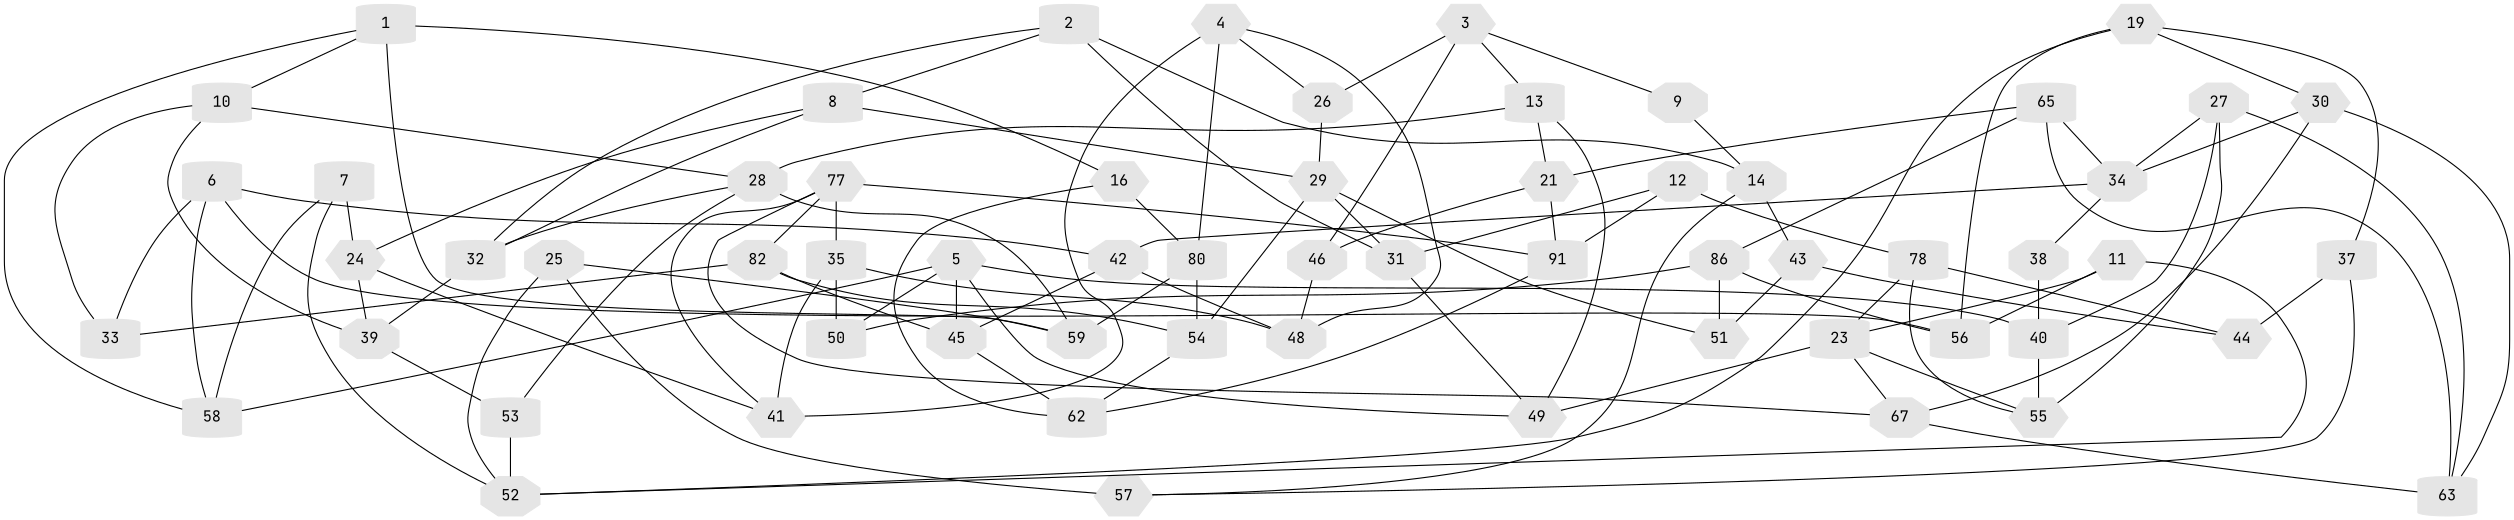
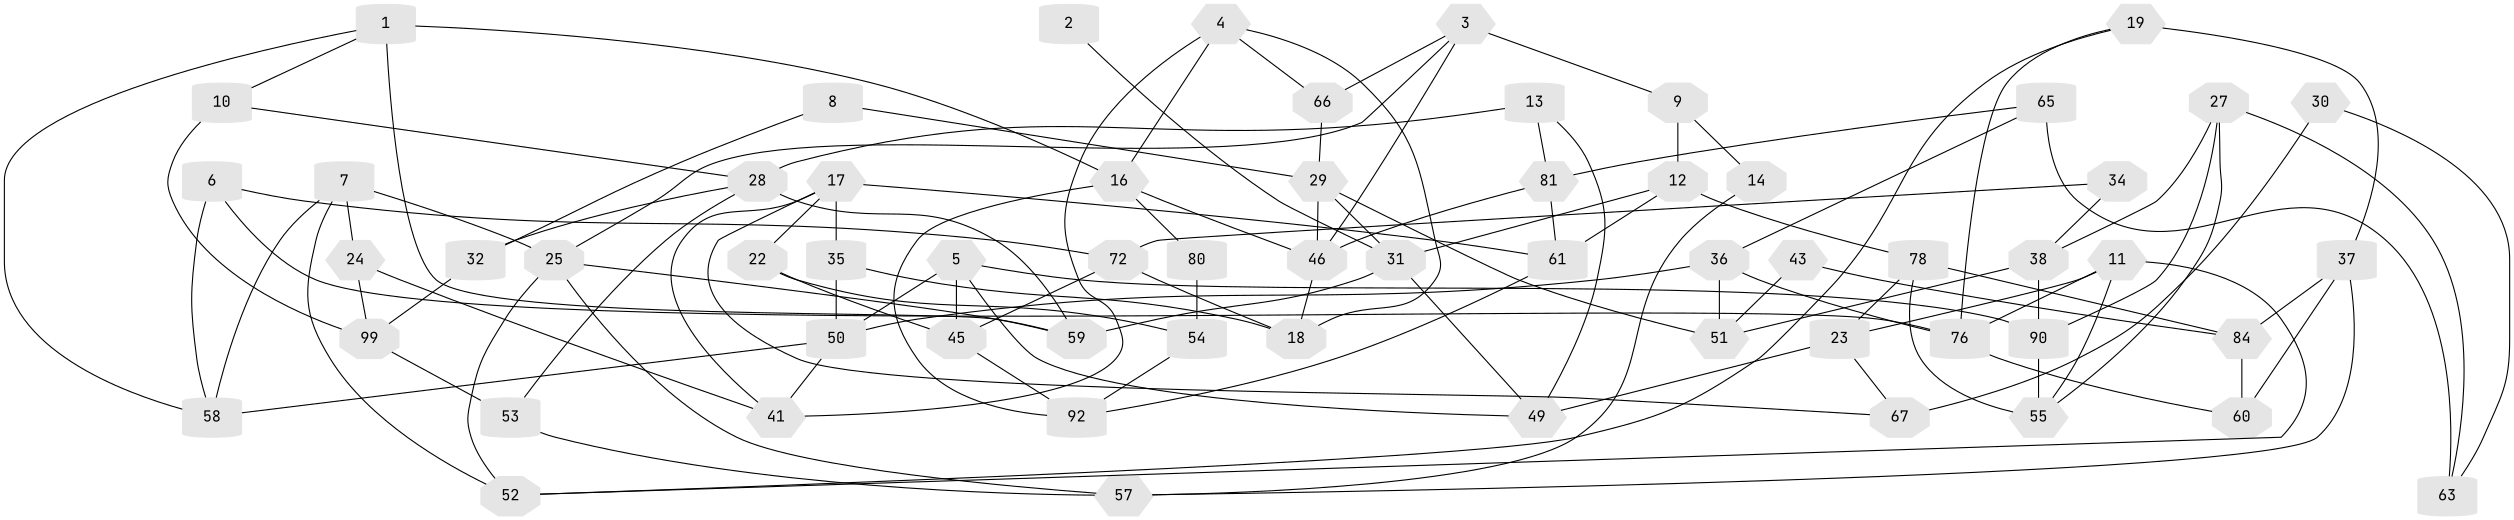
(951, 63) -> none
(1500, 63) -> (1017, 147)
(2228, 63) -> none
(749, 93) -> none
(1323, 103) -> (1323, 103)
(1209, 137) -> (1170, 103)
(2228, 139) -> none
none -> (1678, 142)
(2168, 142) -> (2153, 204)
(1425, 143) -> none
(2083, 143) -> none
(564, 172) -> none
(836, 181) -> (836, 181)
(1549, 181) -> (1549, 181)
(1773, 213) -> none
none -> (1223, 224)
none -> (473, 225)
(757, 260) -> (757, 260)
(1118, 260) -> (1118, 260)
(1258, 260) -> (1318, 213)
(1558, 260) -> (1558, 260)
(1719, 260) -> (1719, 260)
none -> (1896, 295)
(1123, 308) -> (1241, 305)
(791, 336) -> (806, 378)
(110, 339) -> none
(369, 339) -> (369, 339)
(1296, 339) -> (1296, 339)
(1960, 339) -> (1960, 339)
(2039, 339) -> (2039, 339)
(2242, 339) -> (2242, 339)
(587, 341) -> (524, 378)
(1921, 373) -> (2086, 341)
(1077, 418) -> (1077, 418)
none -> (2242, 418)
(510, 457) -> (788, 477)
(2197, 465) -> none
